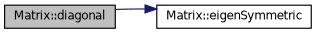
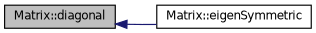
(130, 9) -> (142, 24)
